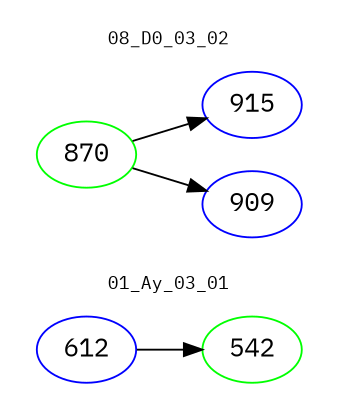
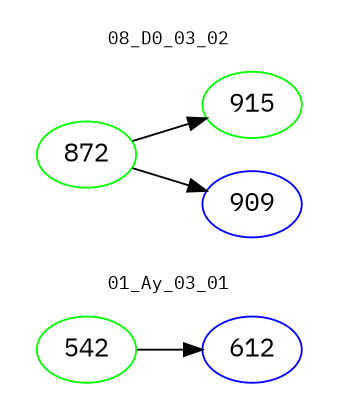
(252, 105) -> (252, 105)
(86, 155) -> (86, 155)
(160, 350) -> (160, 350)
